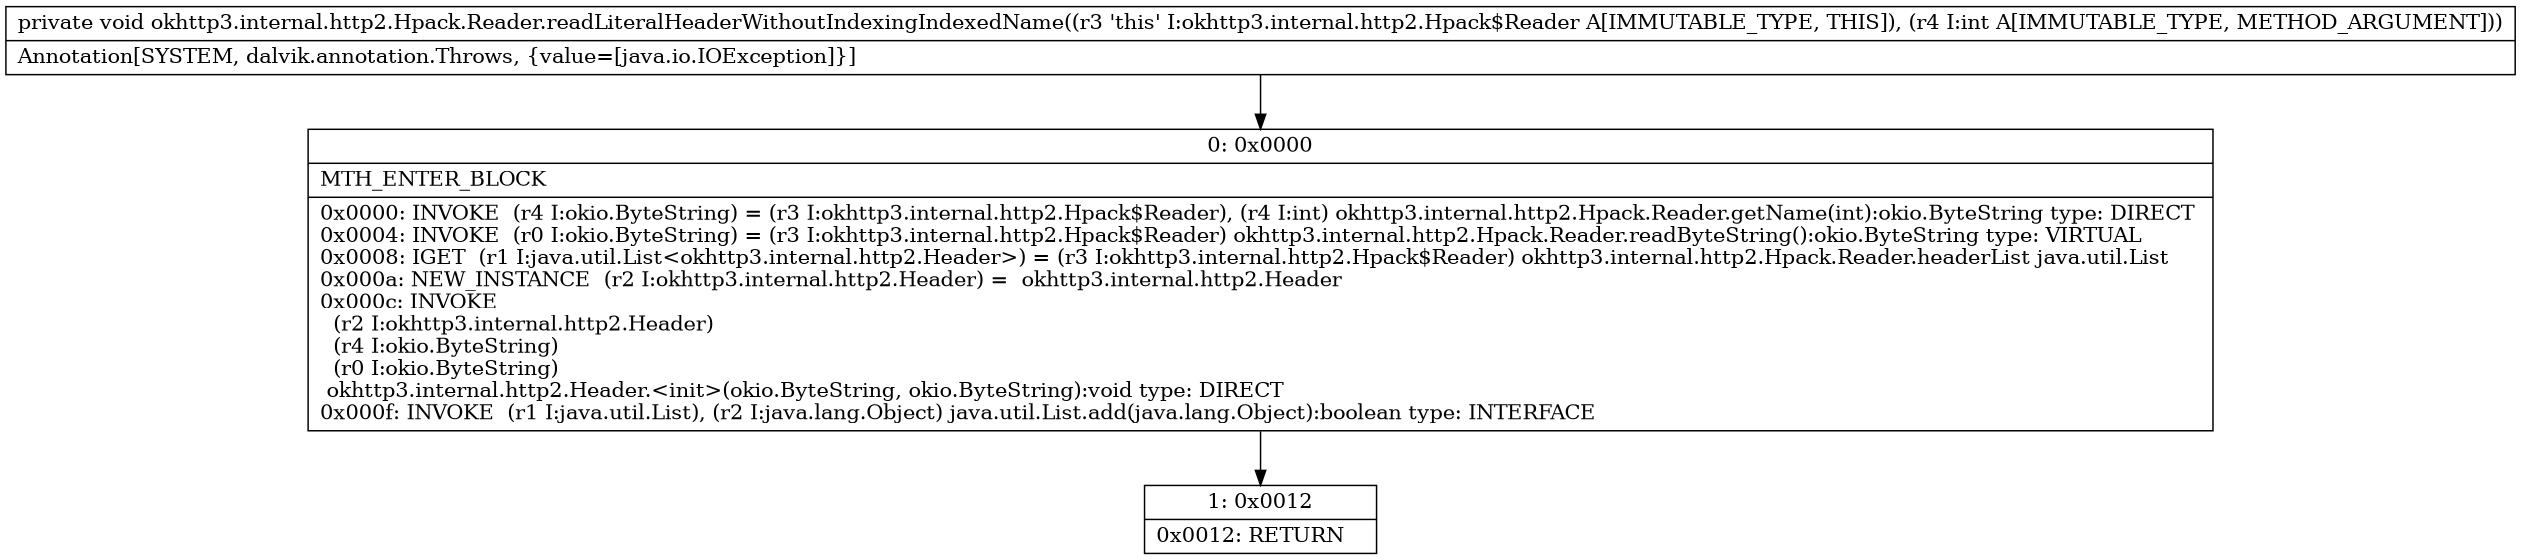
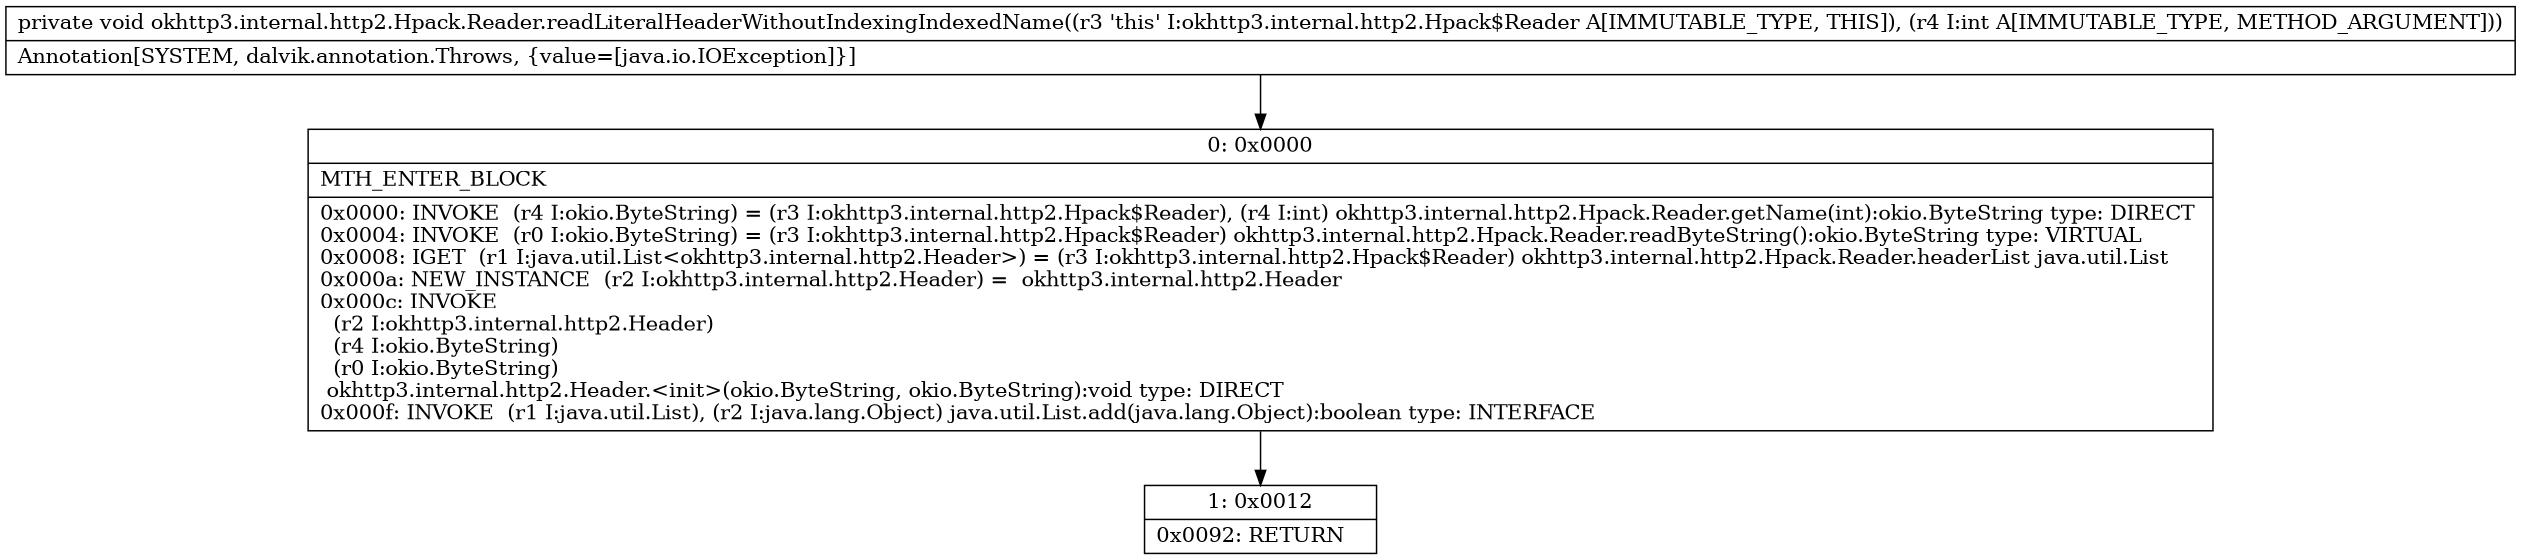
(1261, 536) -> (1261, 536)
